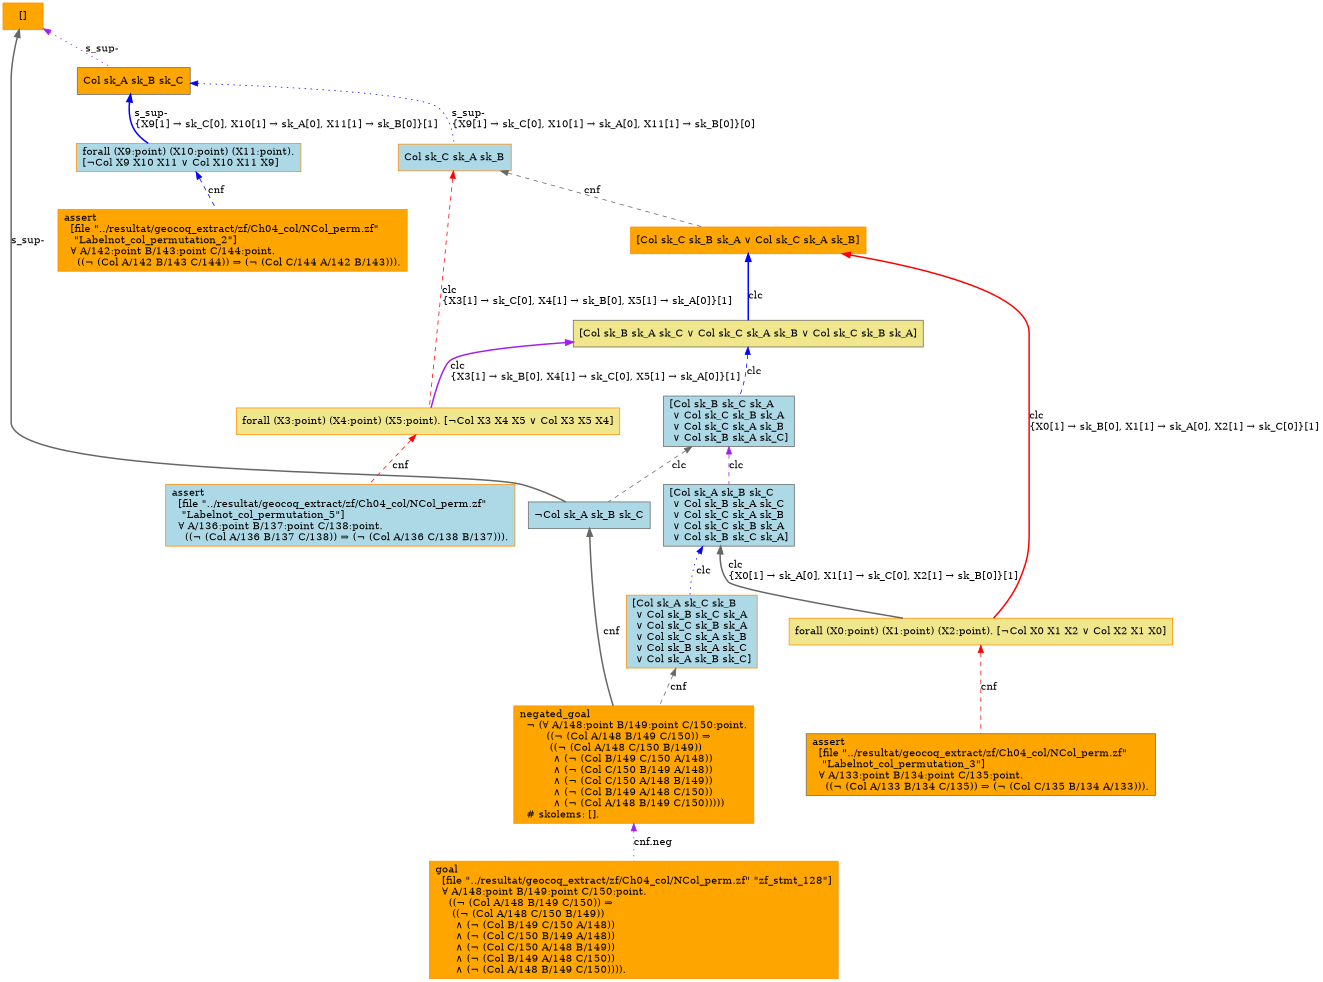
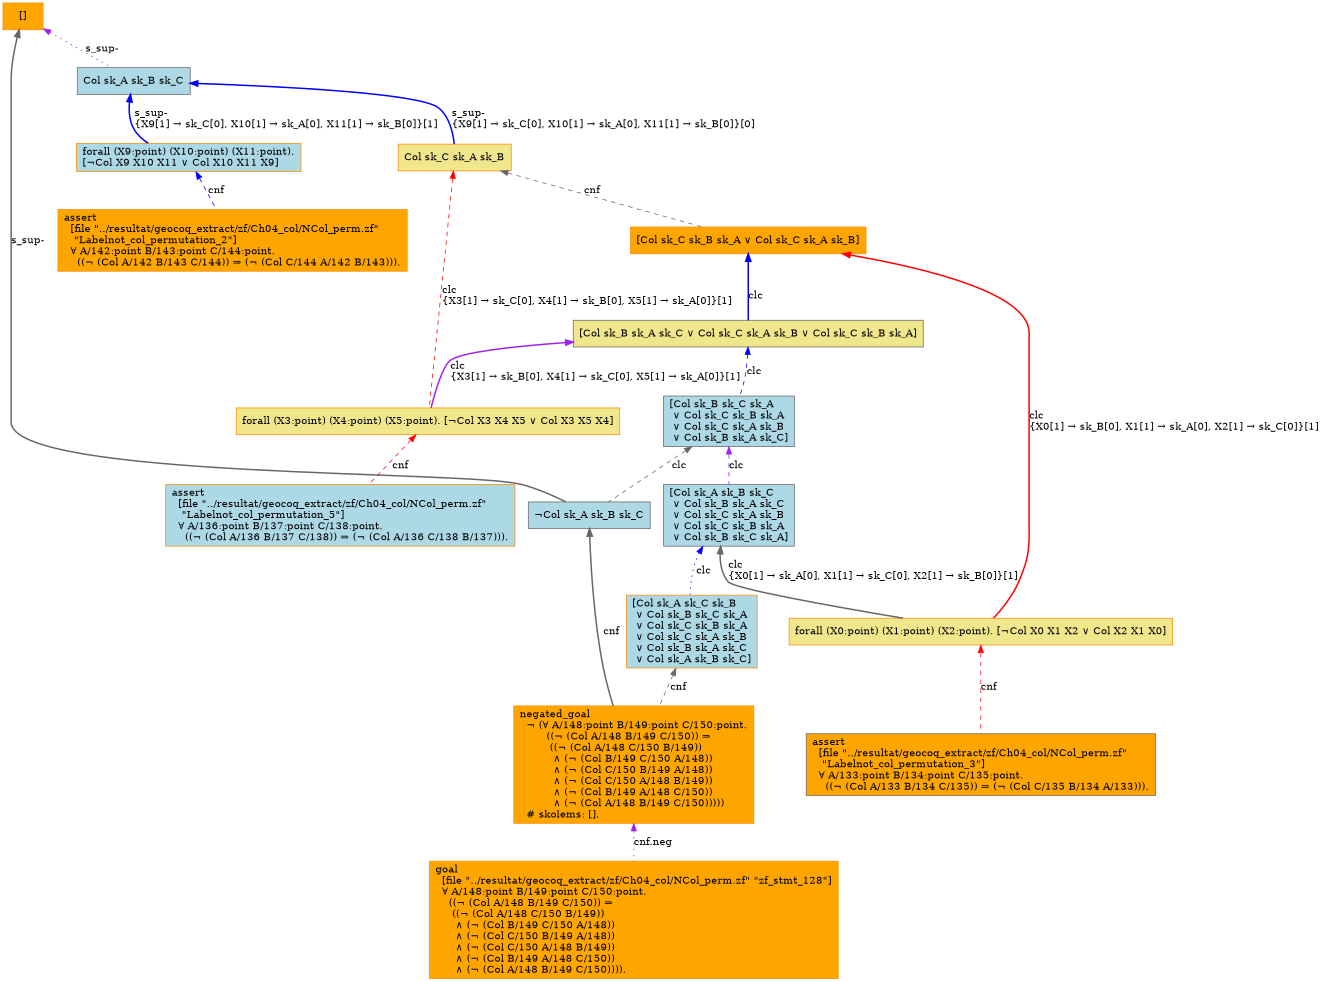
(134, 81) -> (134, 81)
(339, 91) -> (339, 91)
(455, 158) -> (455, 158)
